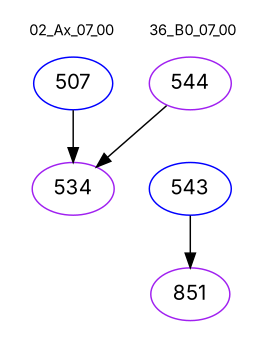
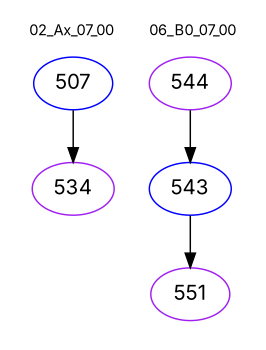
(193, 31) -> (193, 31)
(147, 122) -> (190, 129)
(190, 294) -> (190, 294)
